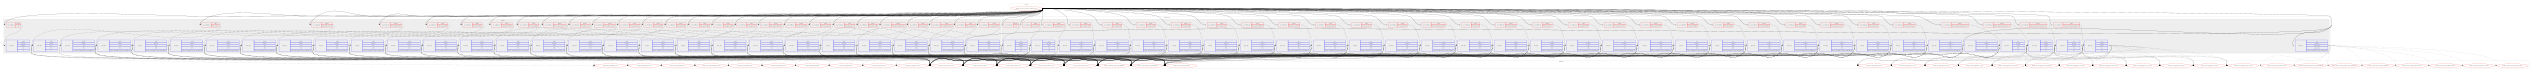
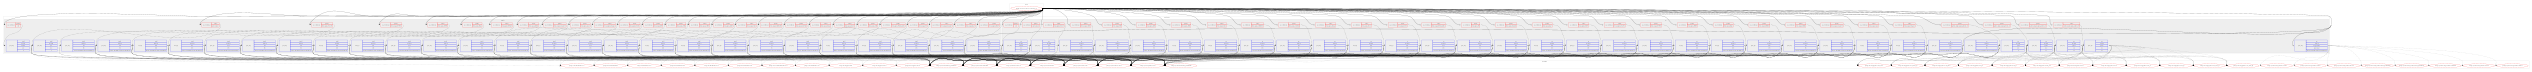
none -> (711, 66)
